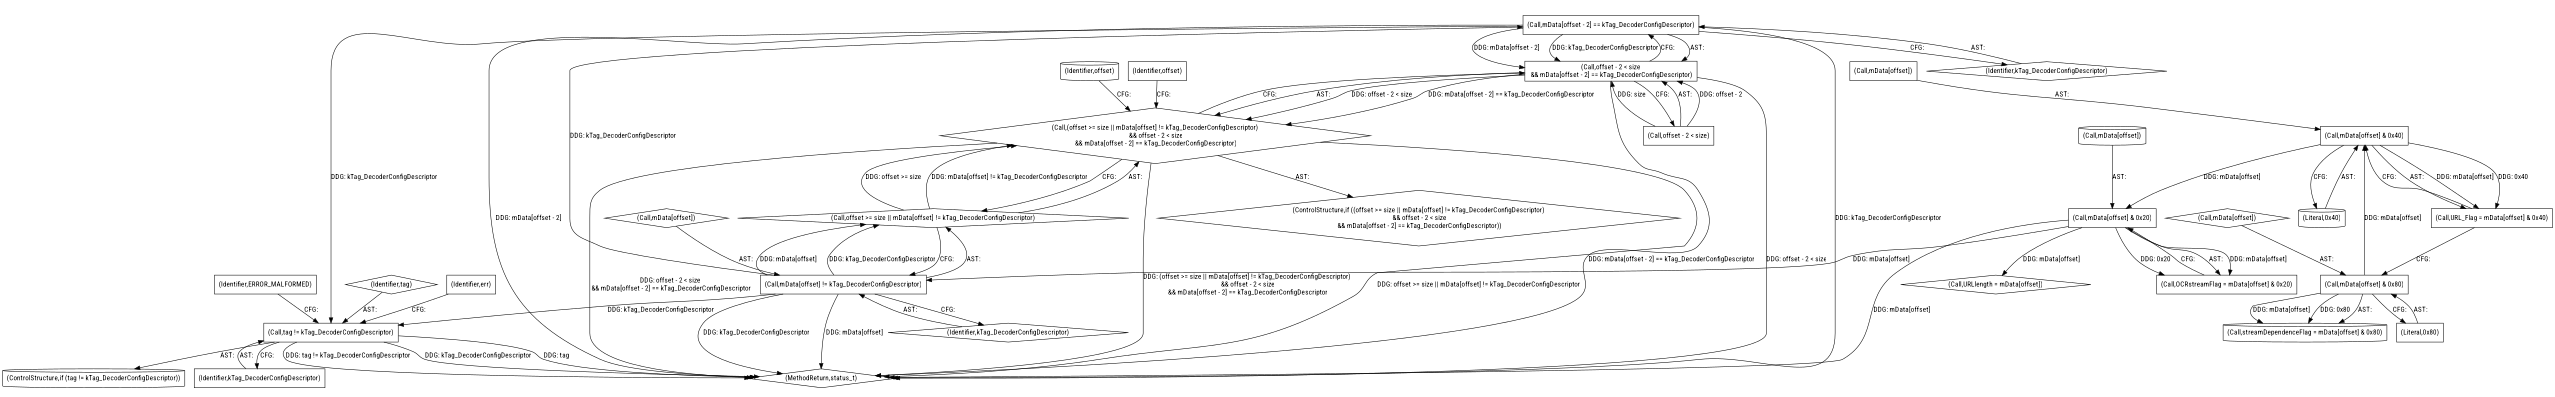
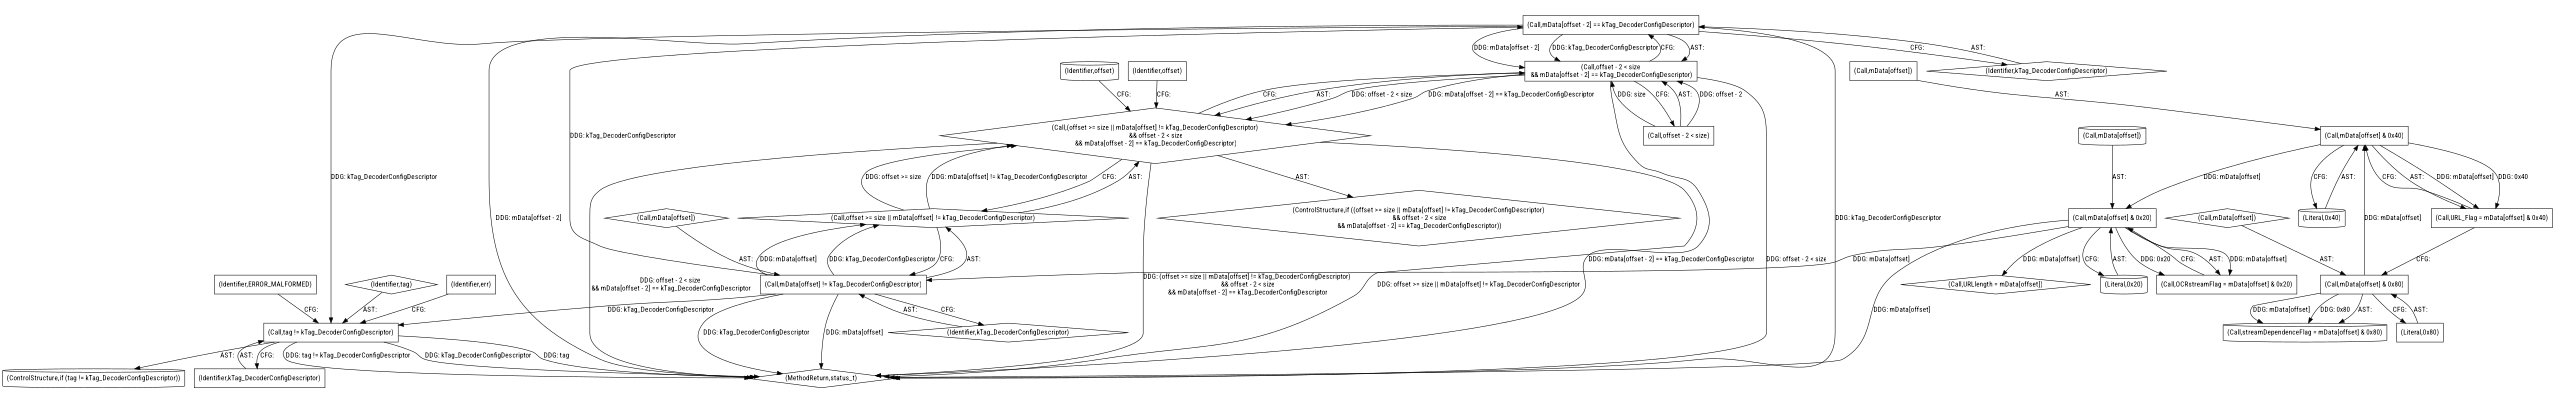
none -> (2124, 285)
